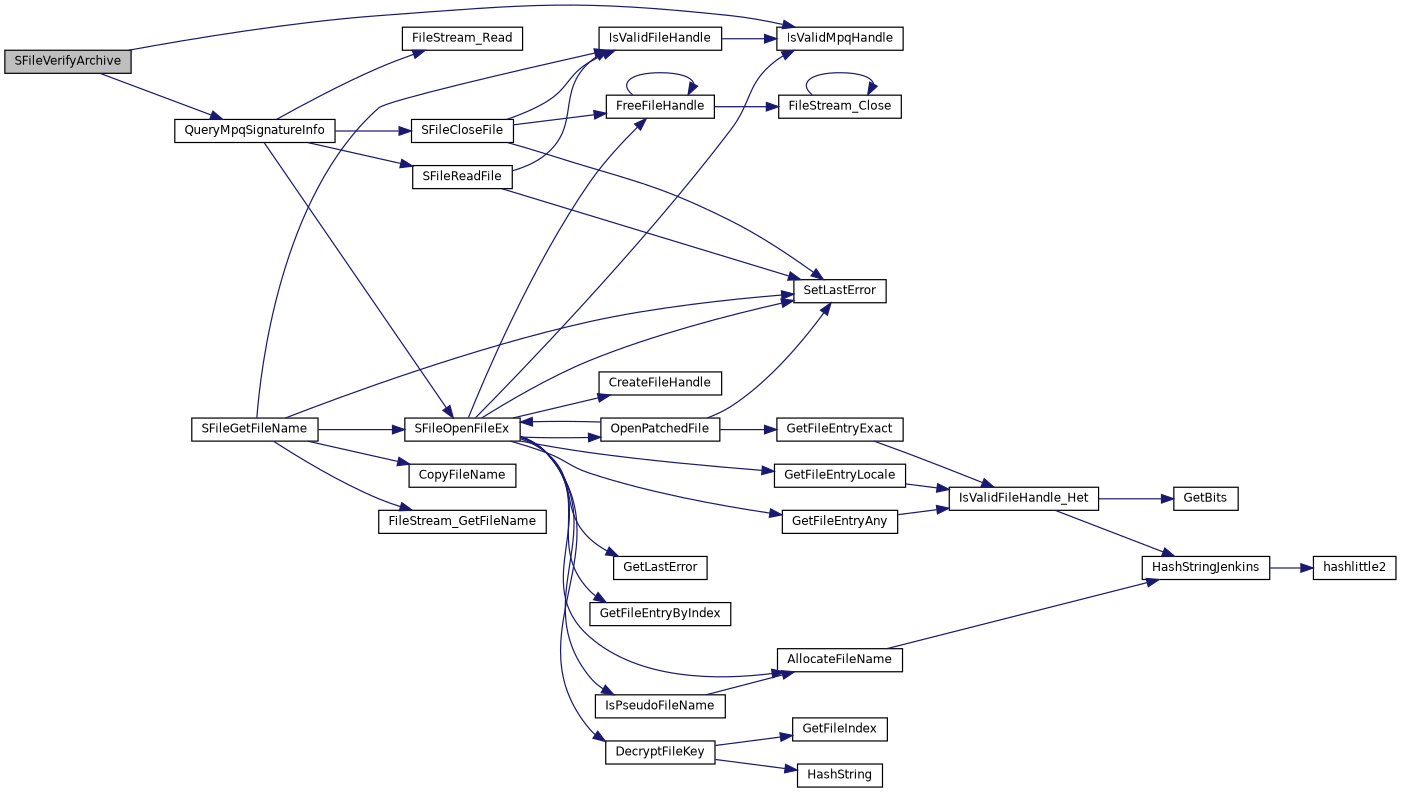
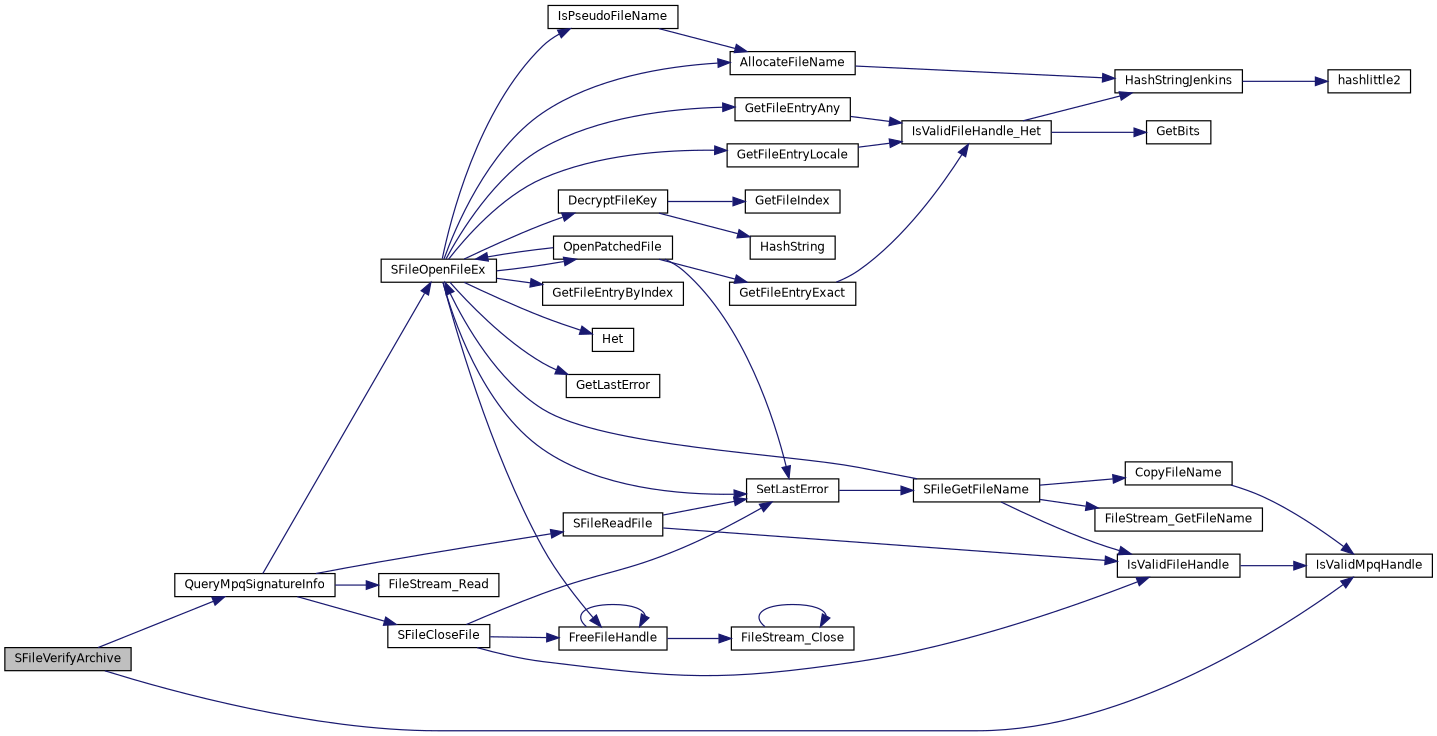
(638, 243) -> (1290, 511)
(529, 337) -> (870, 490)
(660, 383) -> (613, 340)
